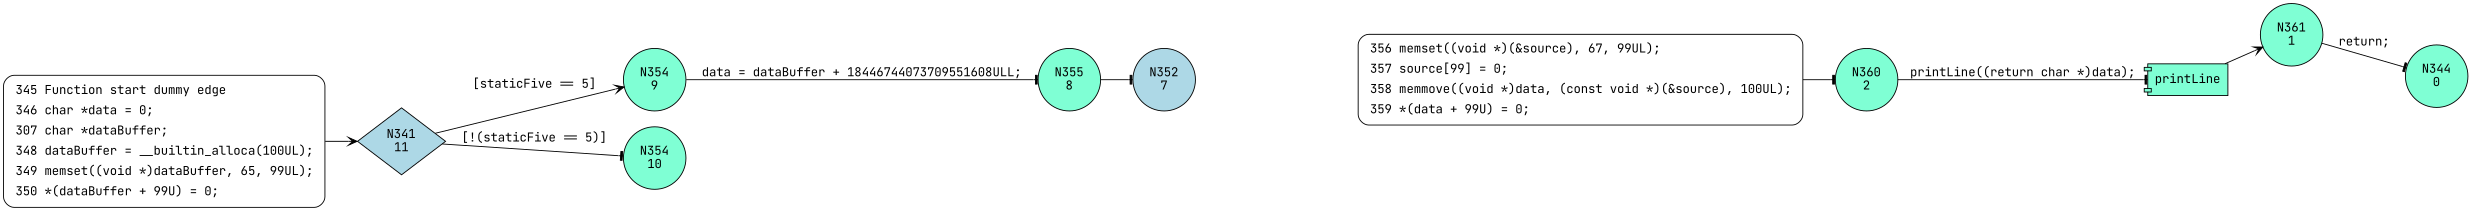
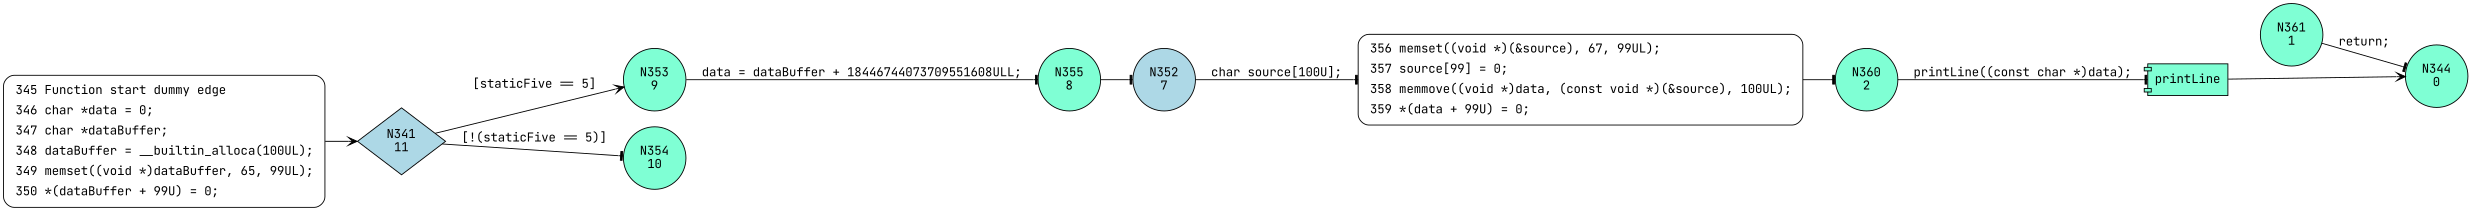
(2240, 57) -> (2312, 78)
(2023, 73) -> (2023, 73)
(655, 80) -> (655, 80)
none -> (1275, 80)
(26, 131) -> (26, 131)
